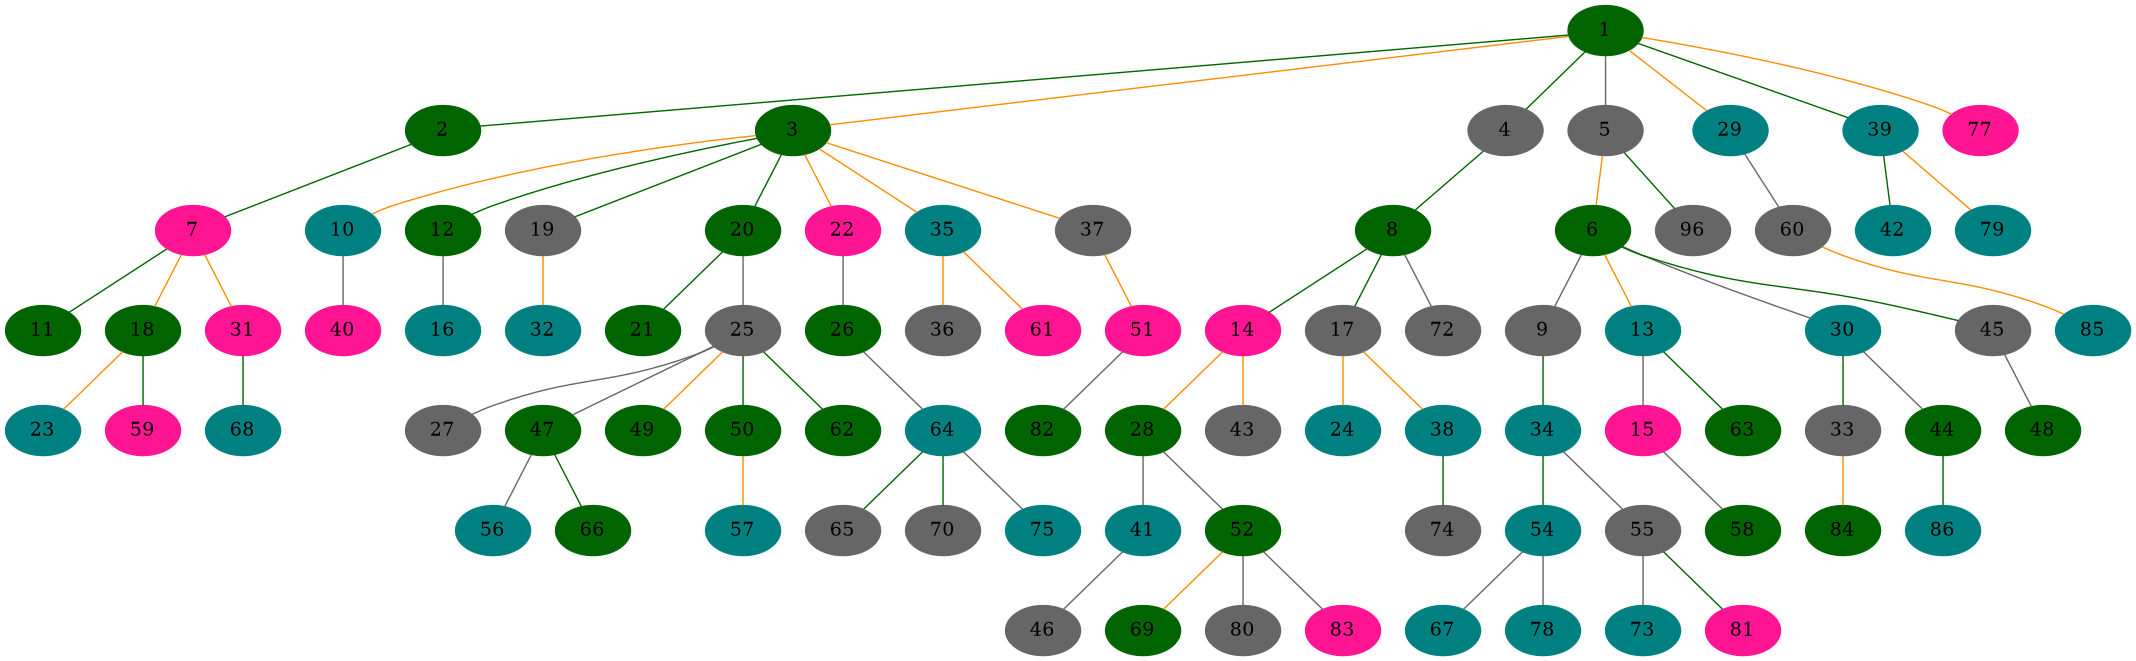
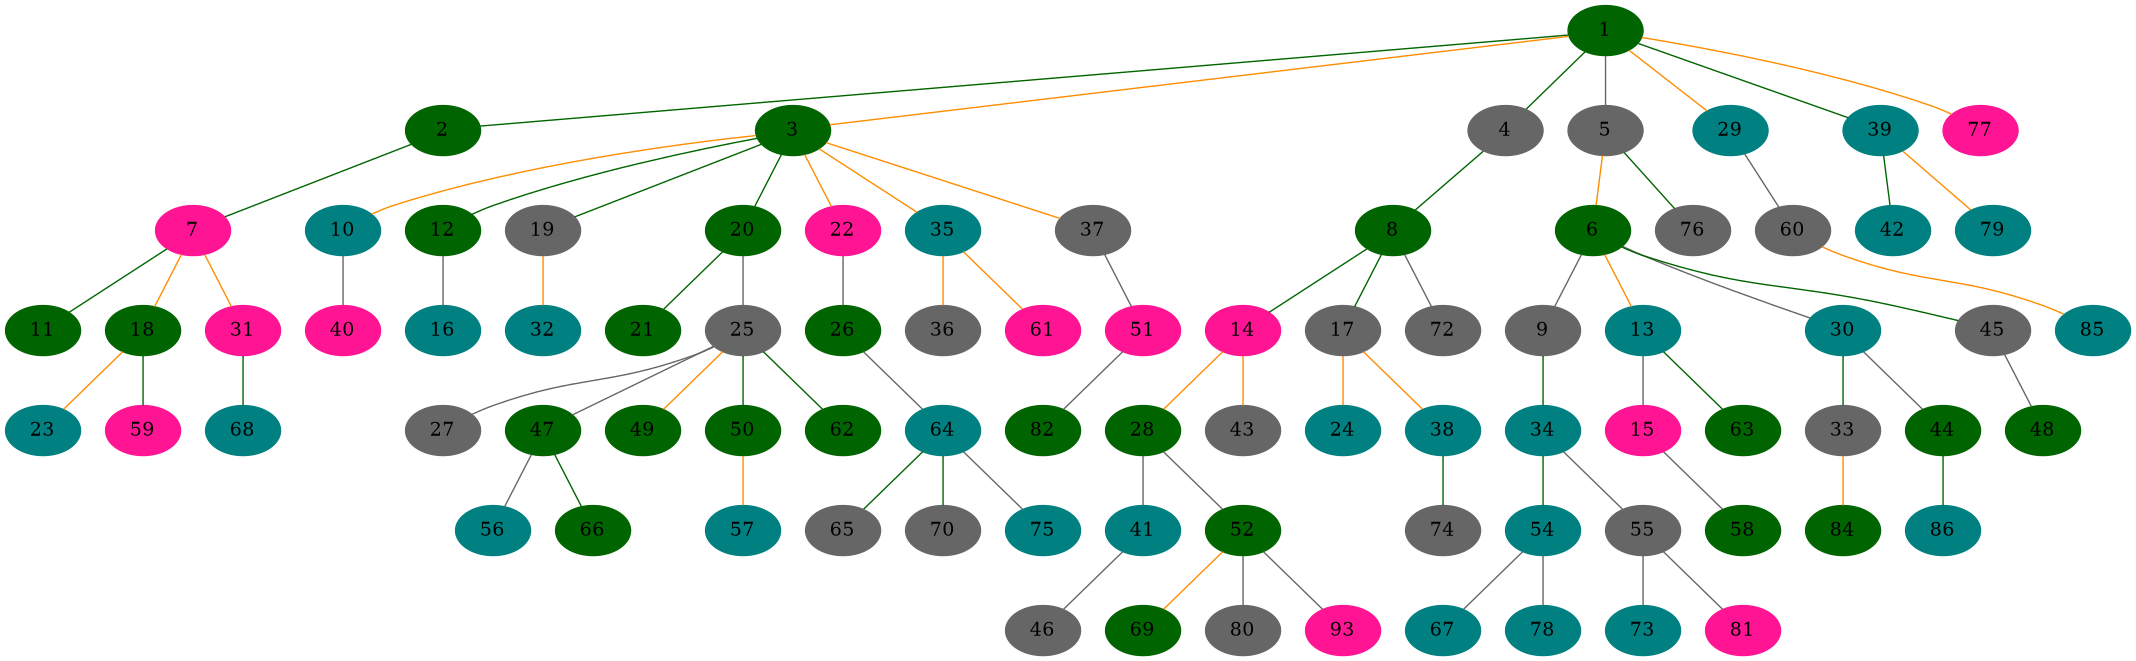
(1693, 231) -> (1693, 231)
(1118, 281) -> (1118, 281)
(1693, 580) -> (1693, 580)
(1343, 631) -> (1343, 631)
